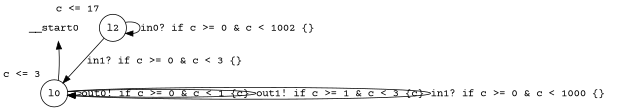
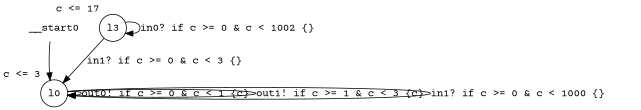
(113, 28) -> (113, 28)
(59, 65) -> (49, 57)
